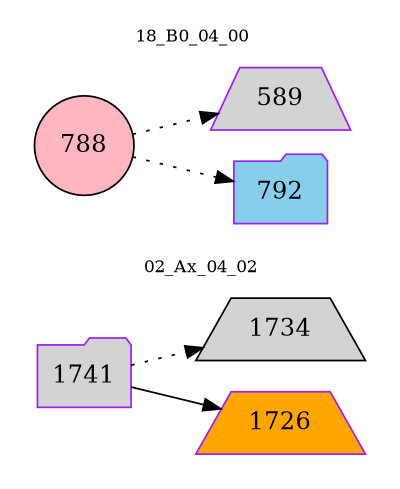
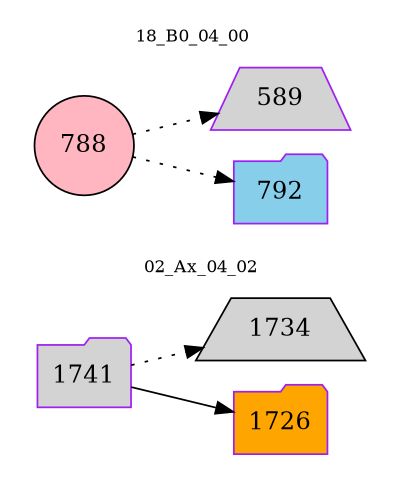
(281, 423) -> (281, 423)
